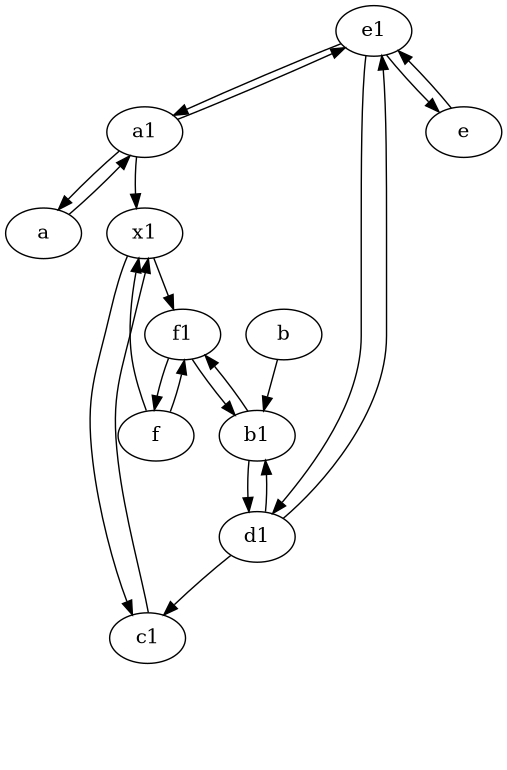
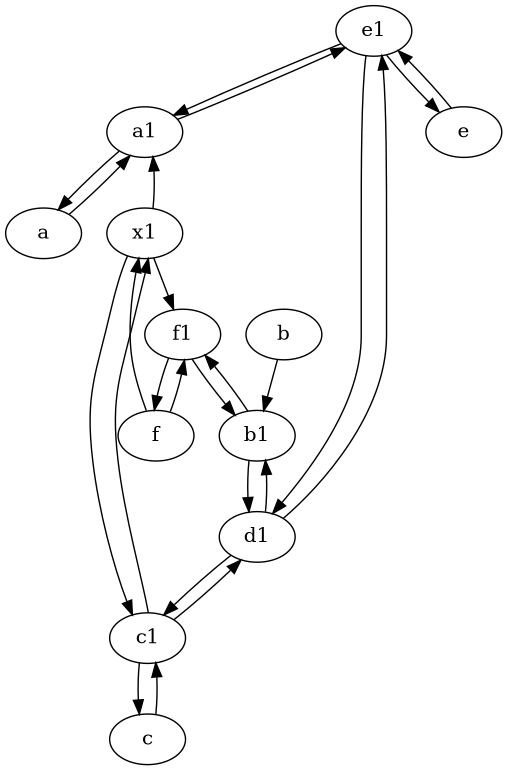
(135, 175) -> (154, 190)
none -> (203, 596)
none -> (148, 739)
